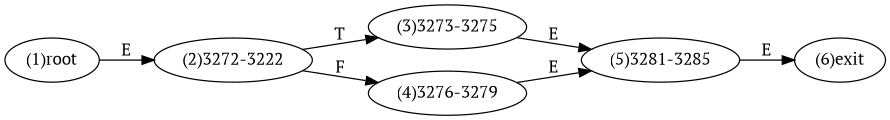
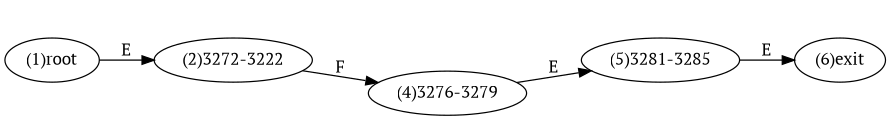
(447, 27) -> none
